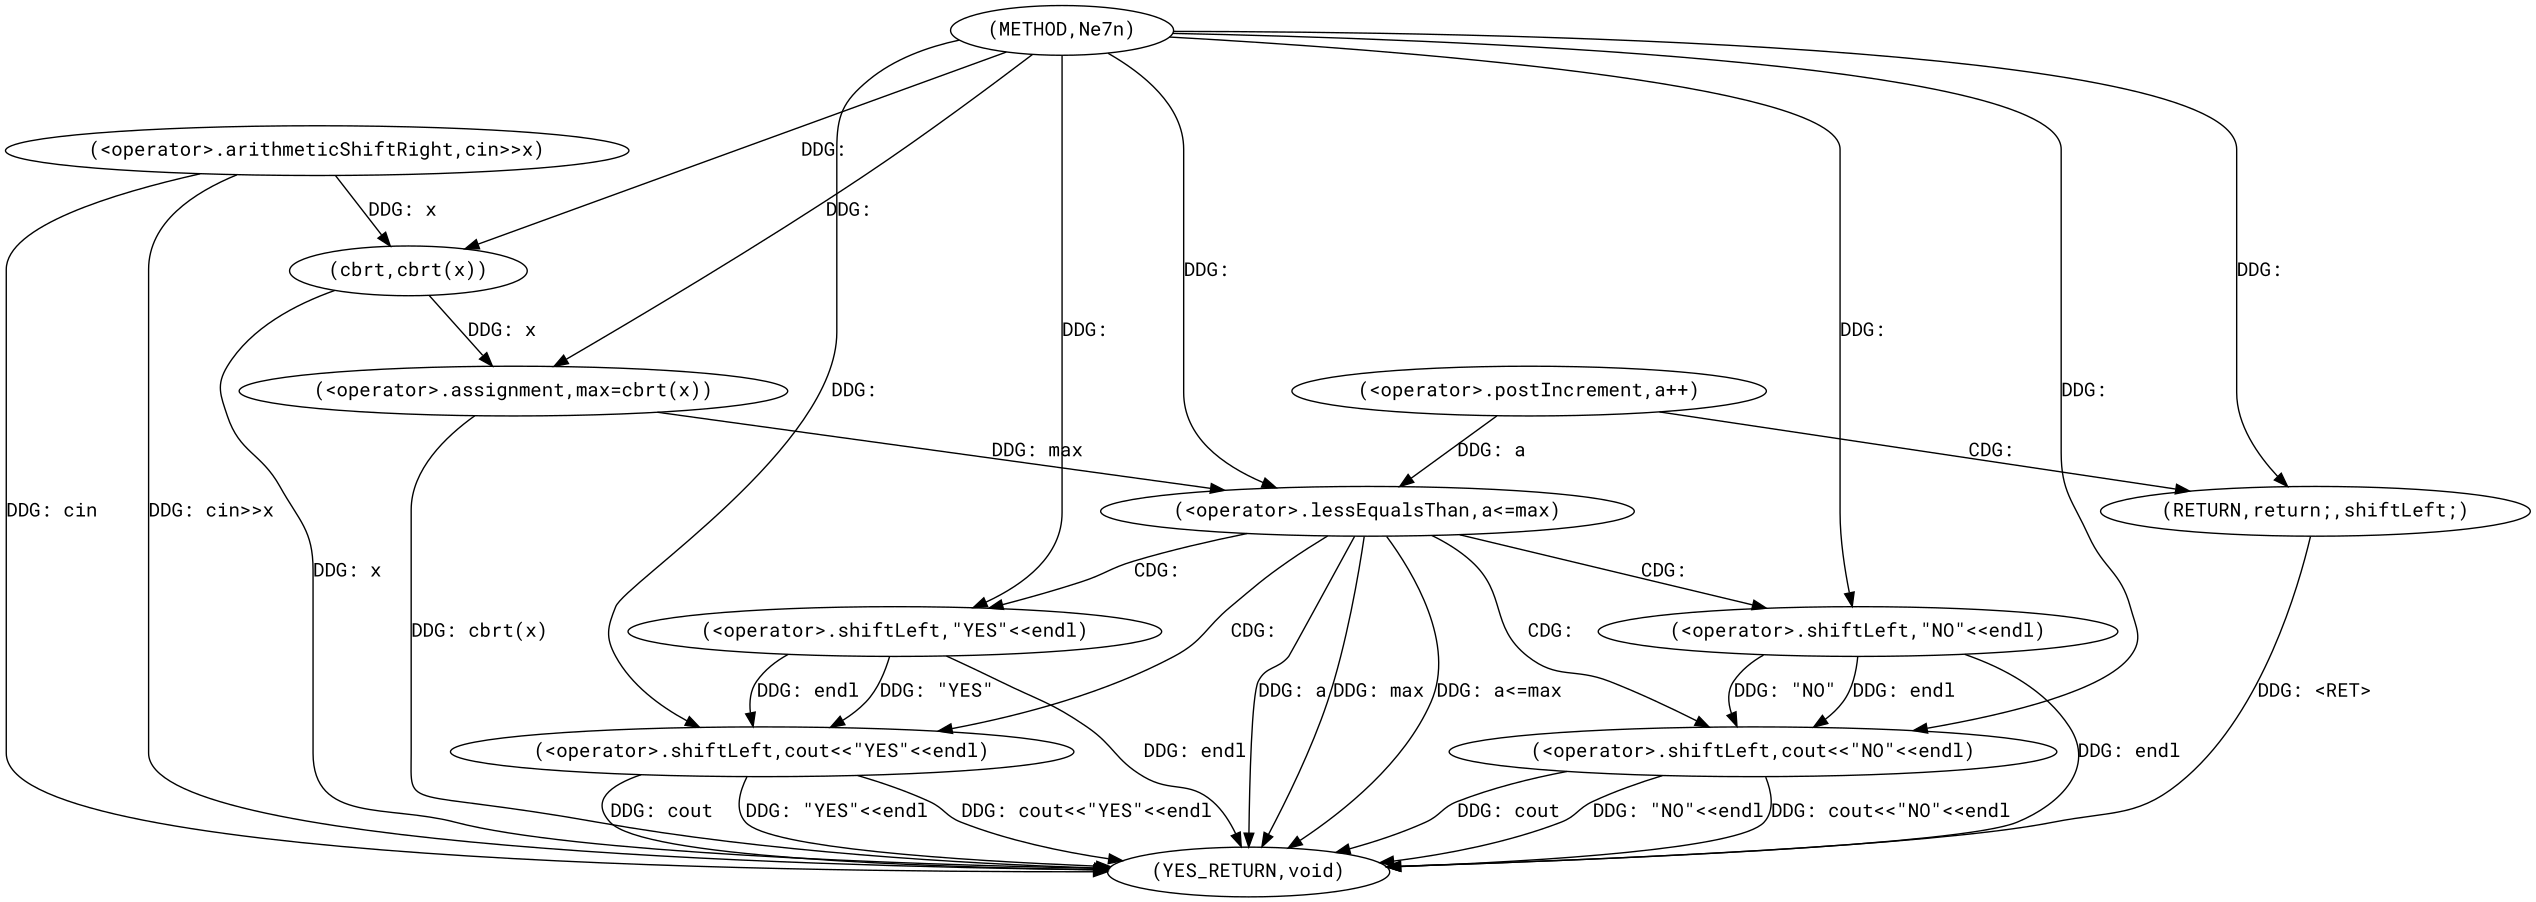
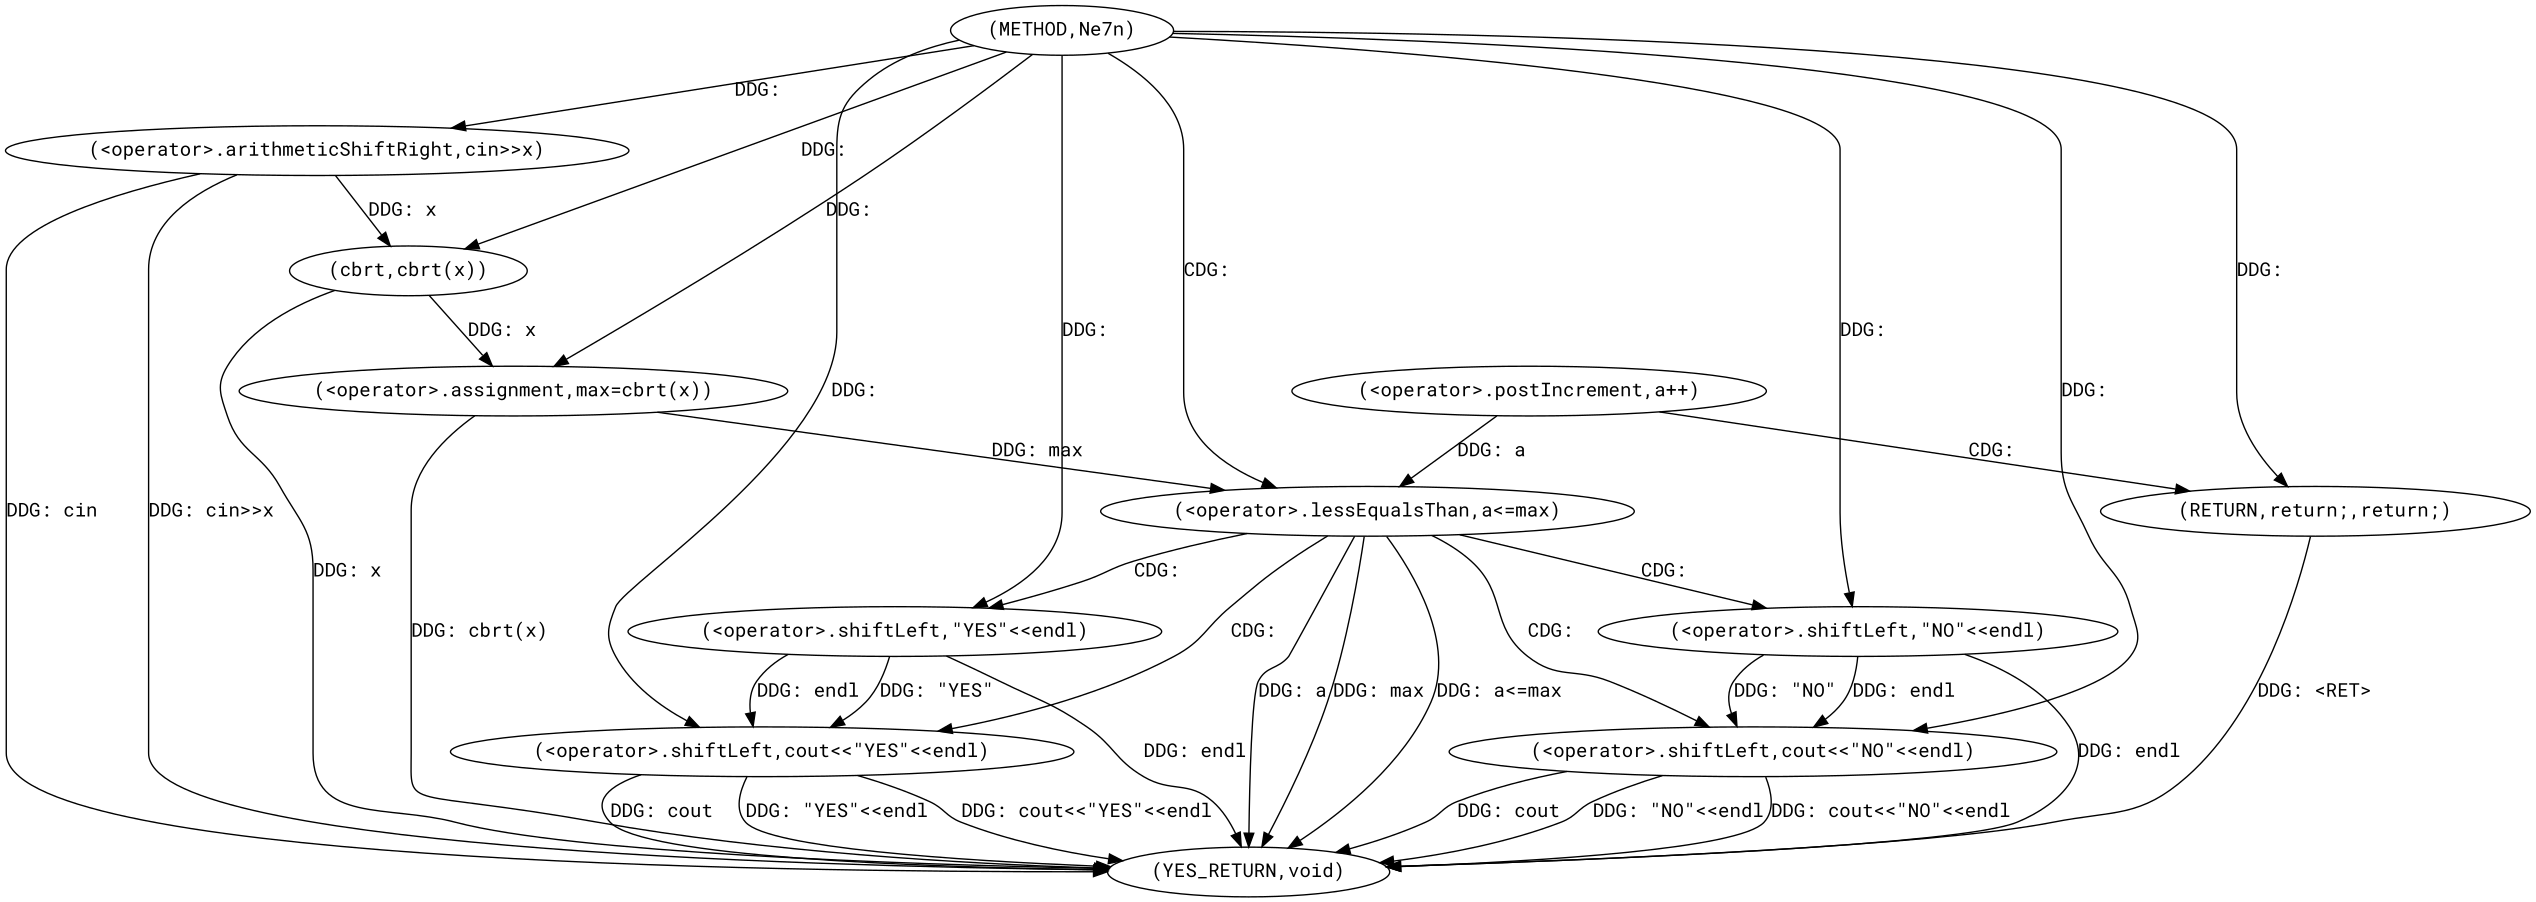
none -> (720, 86)
(1213, 271) -> (1213, 271)
(2315, 511) -> (2315, 511)
